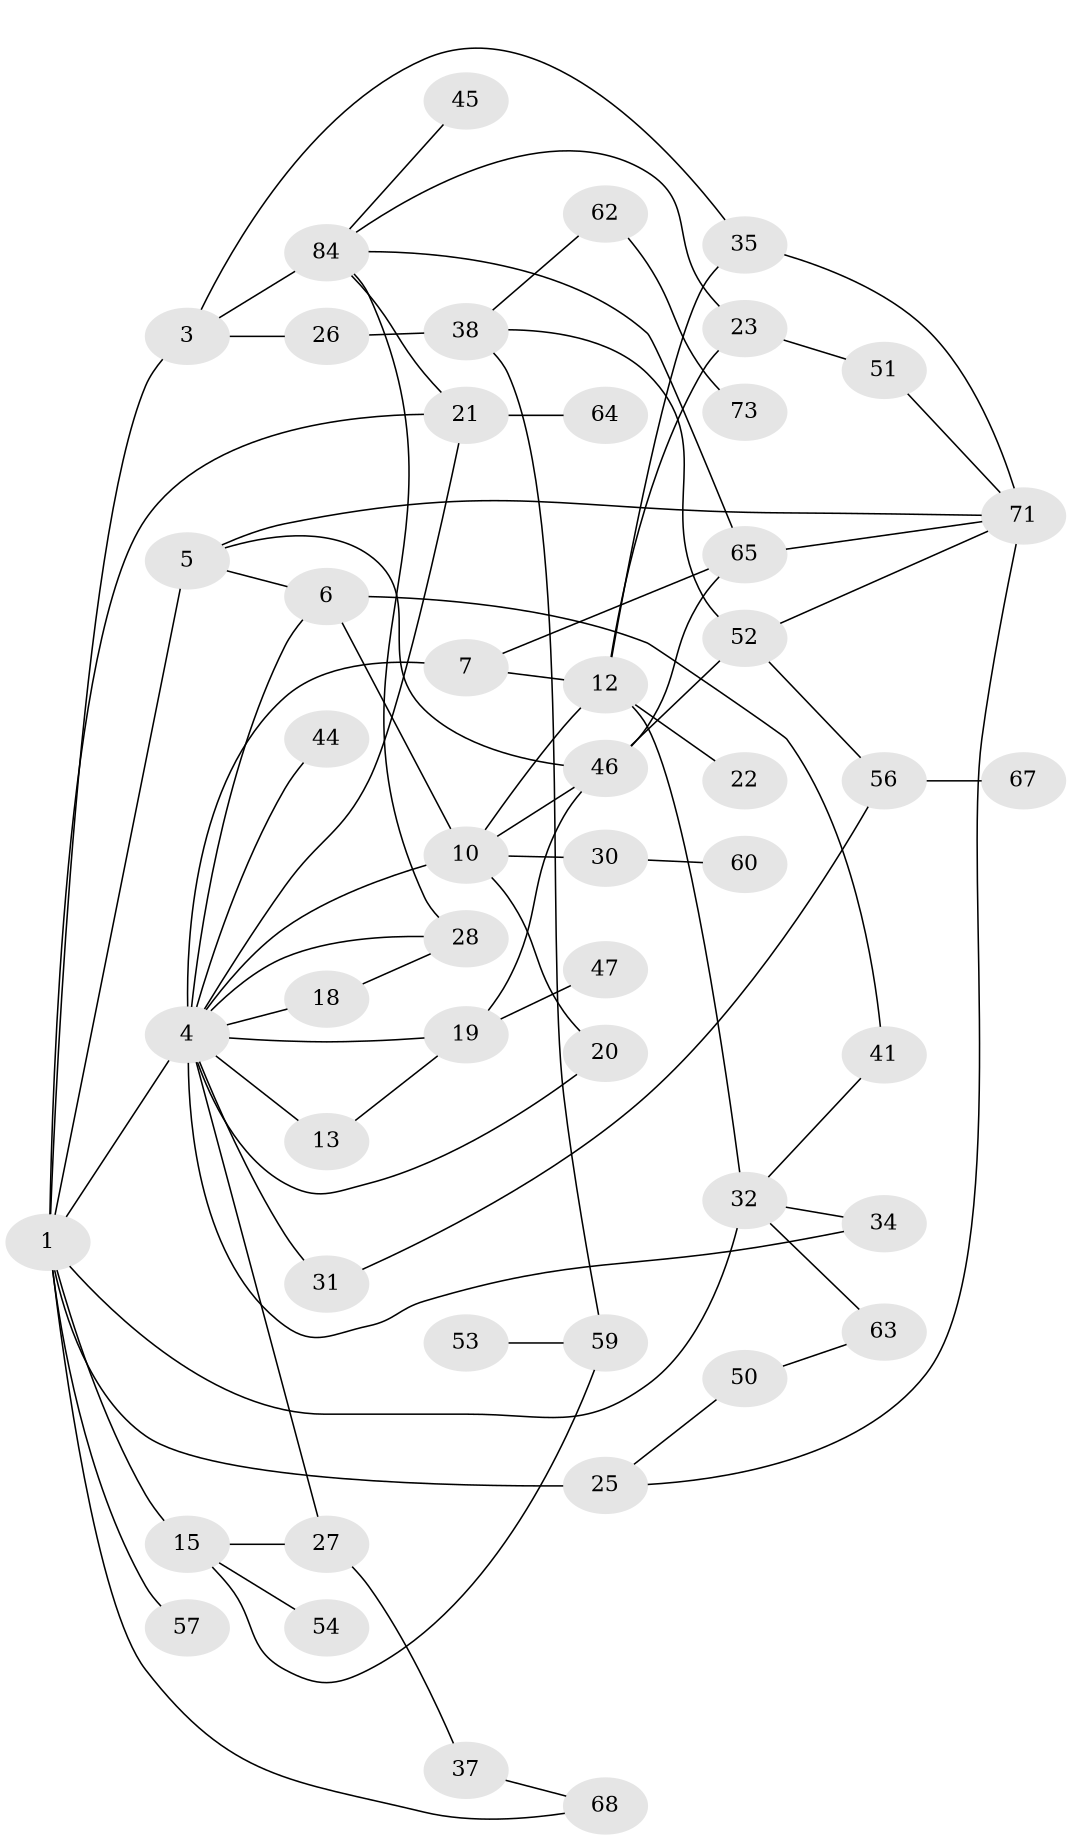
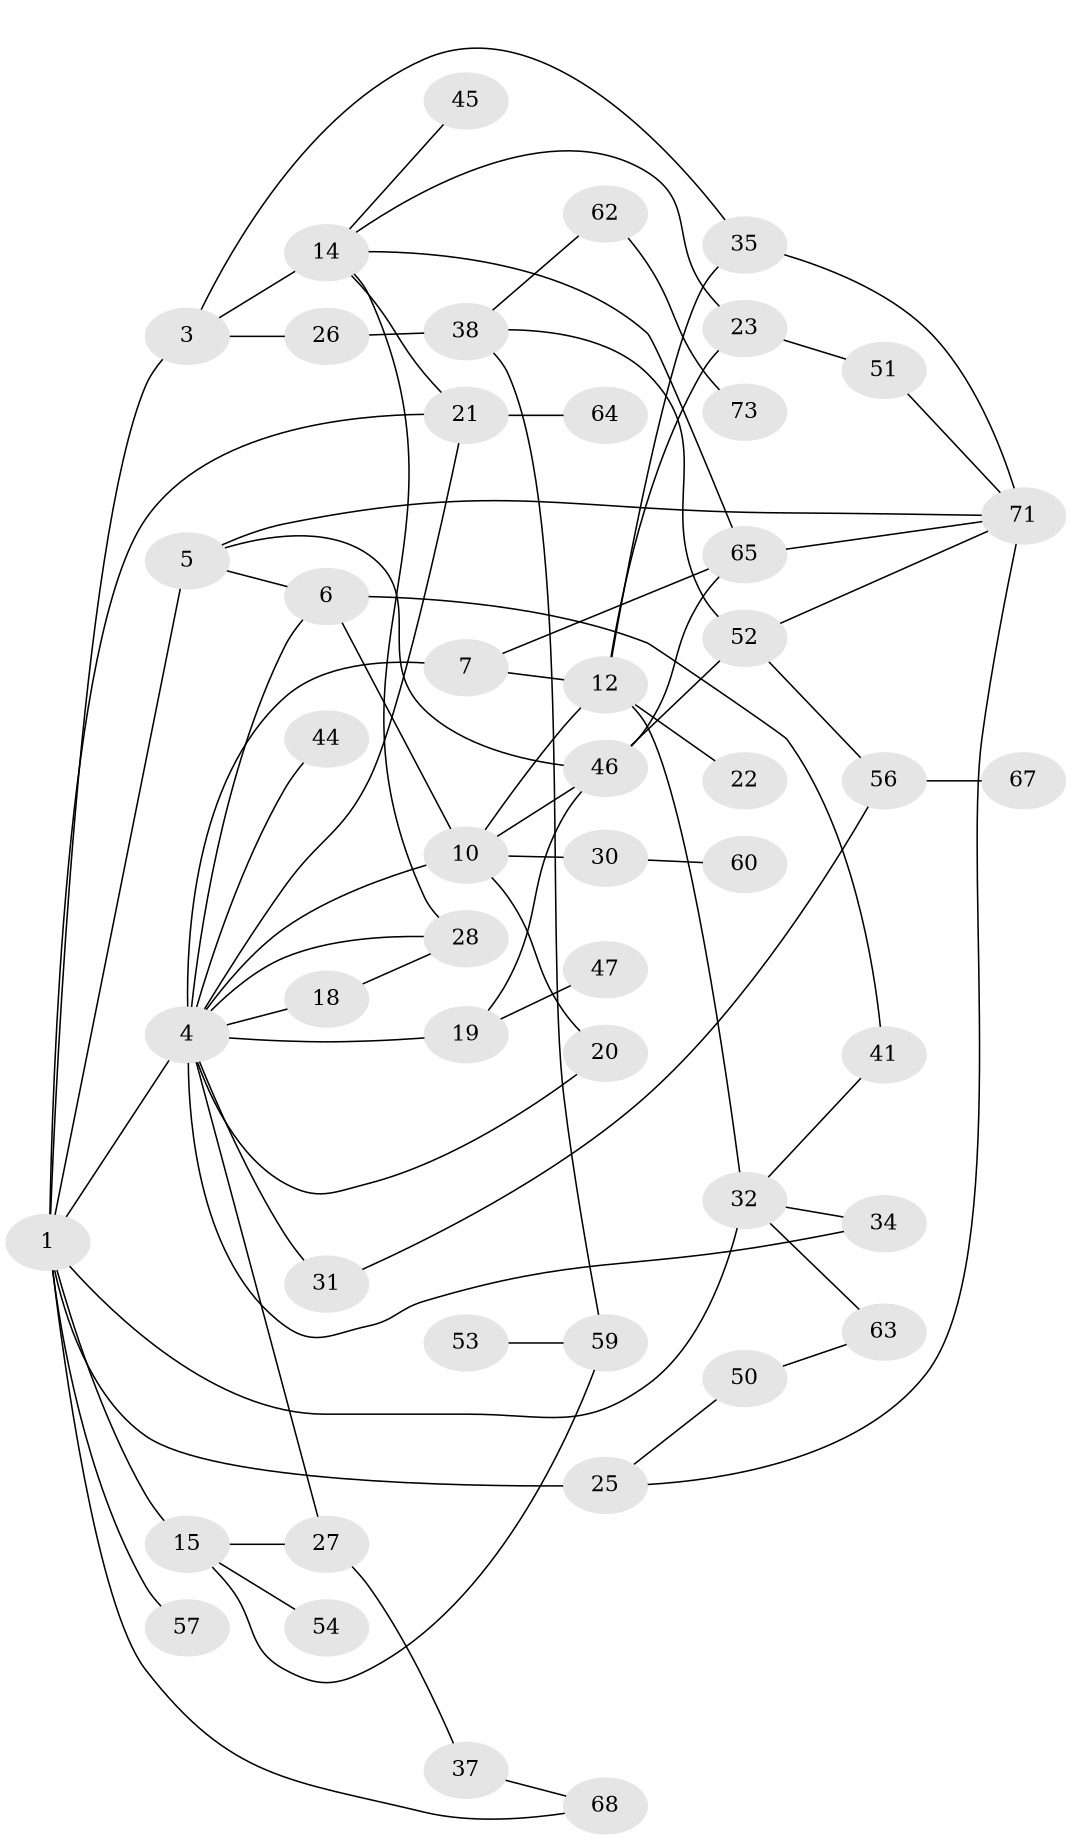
(327, 253) -> (327, 253)
(327, 1142) -> none
